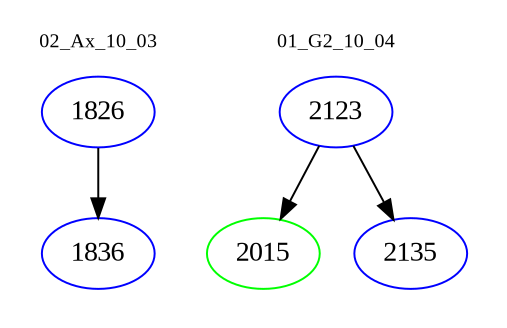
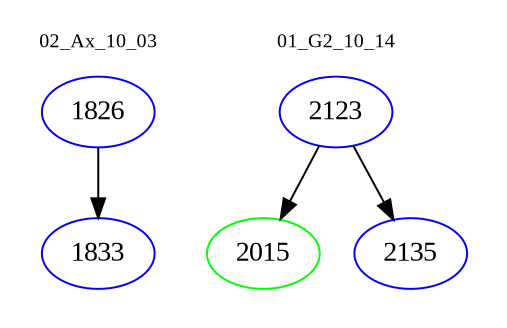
(337, 42) -> (337, 42)
(98, 254) -> (98, 254)
